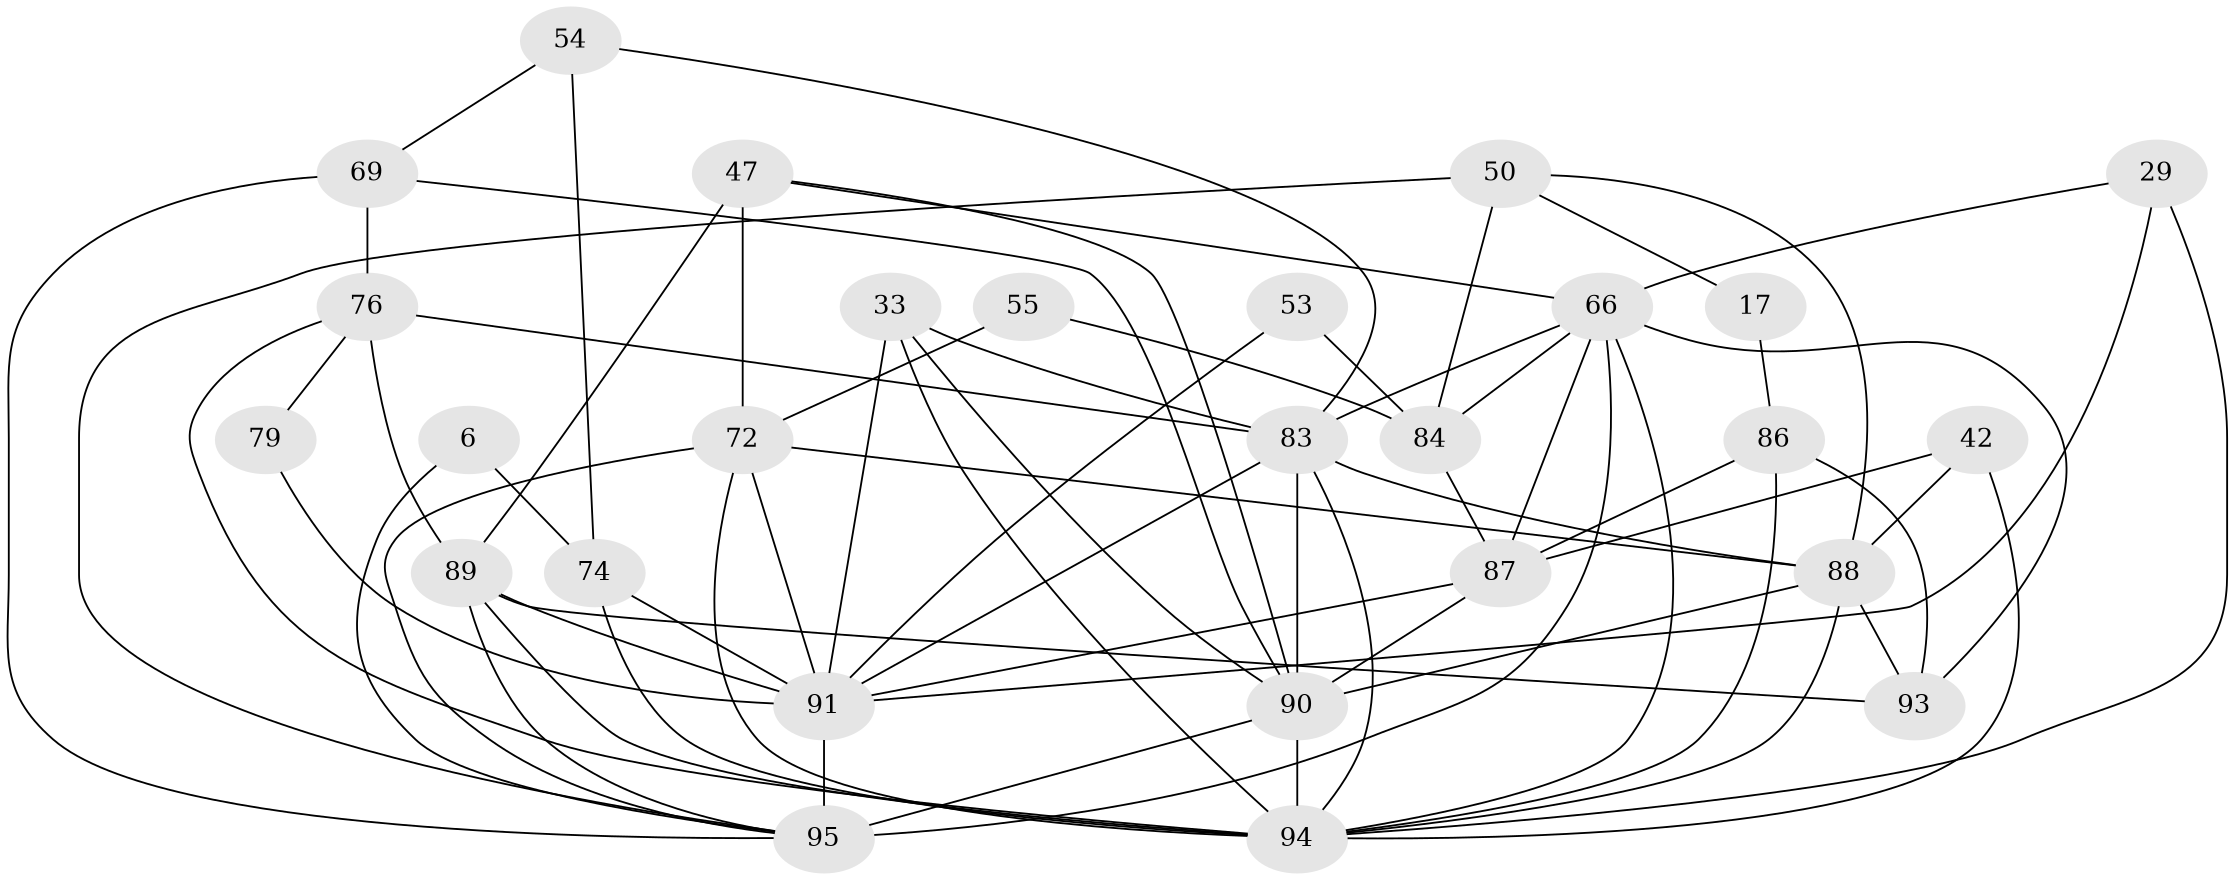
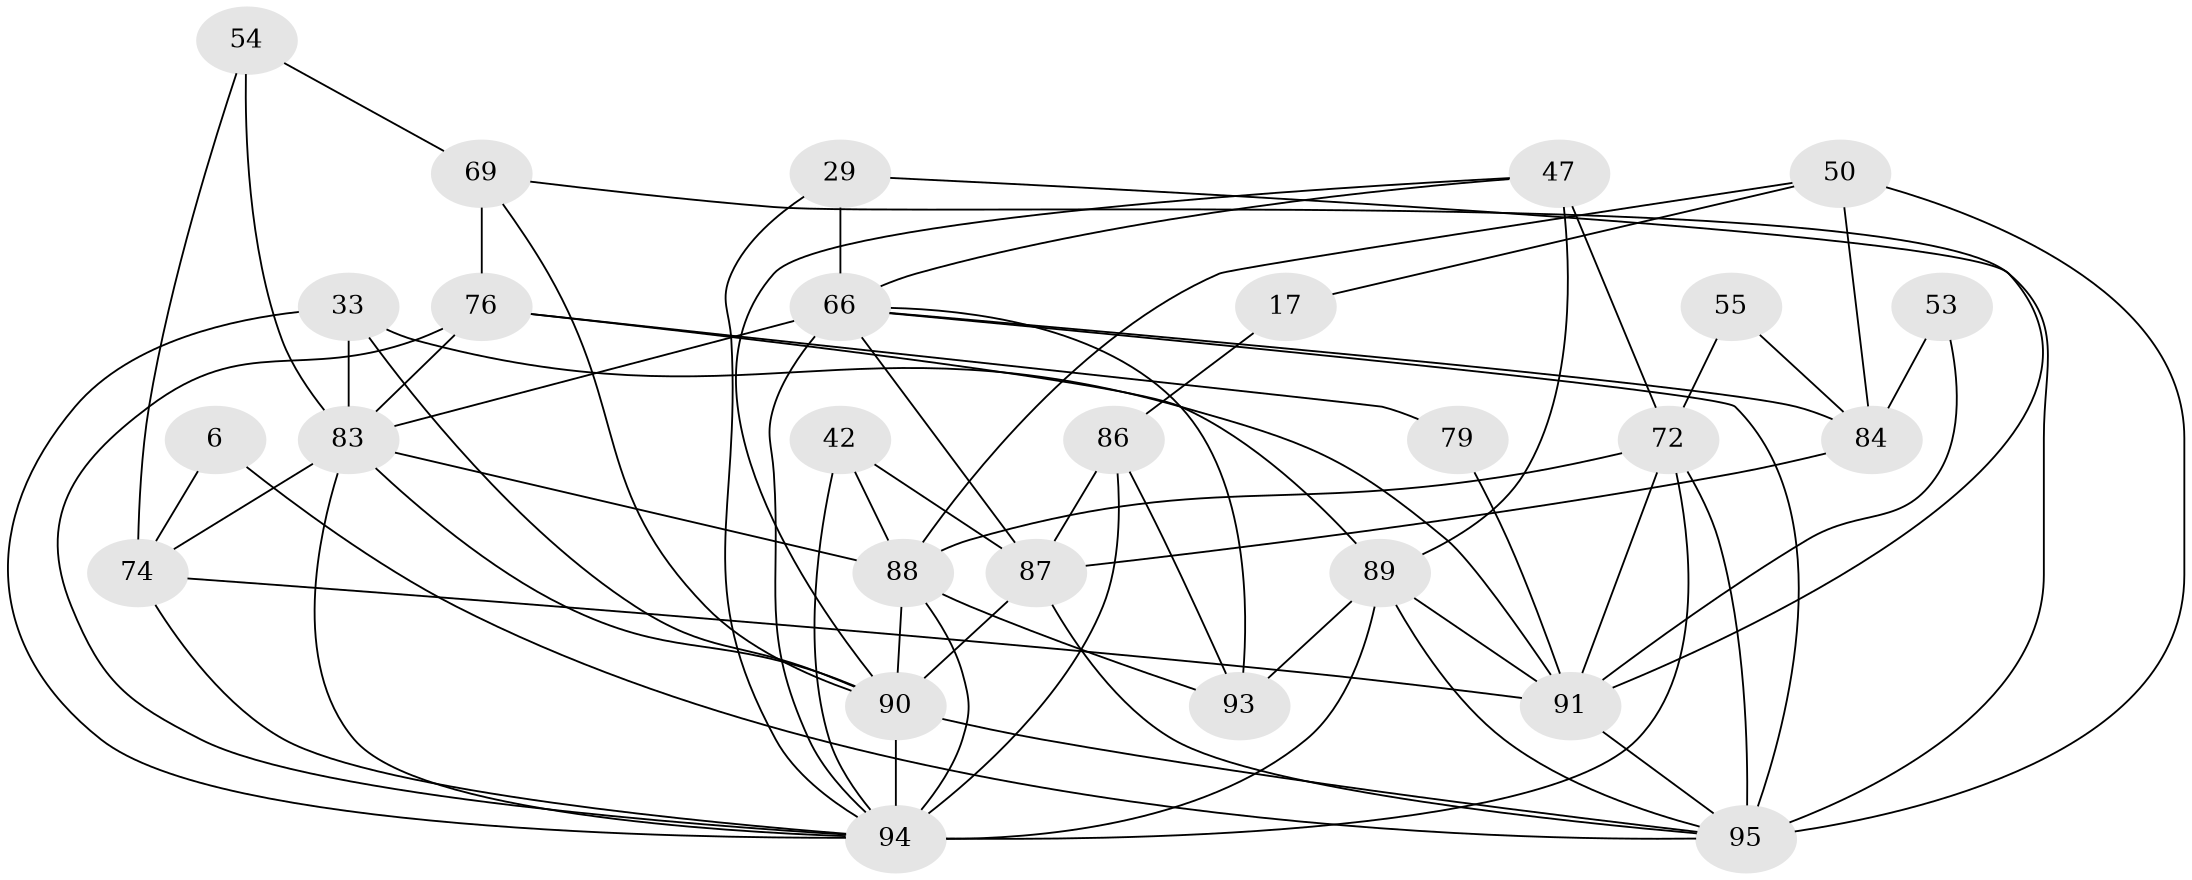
(1061, 573) -> (243, 506)
(1162, 640) -> (1203, 752)
